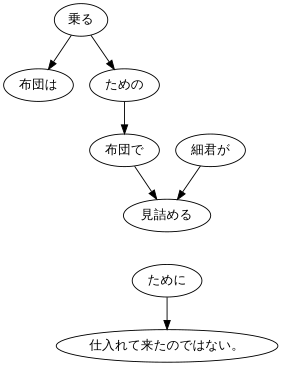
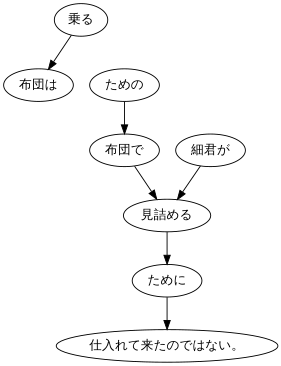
(100, 48) -> none
none -> (167, 244)
